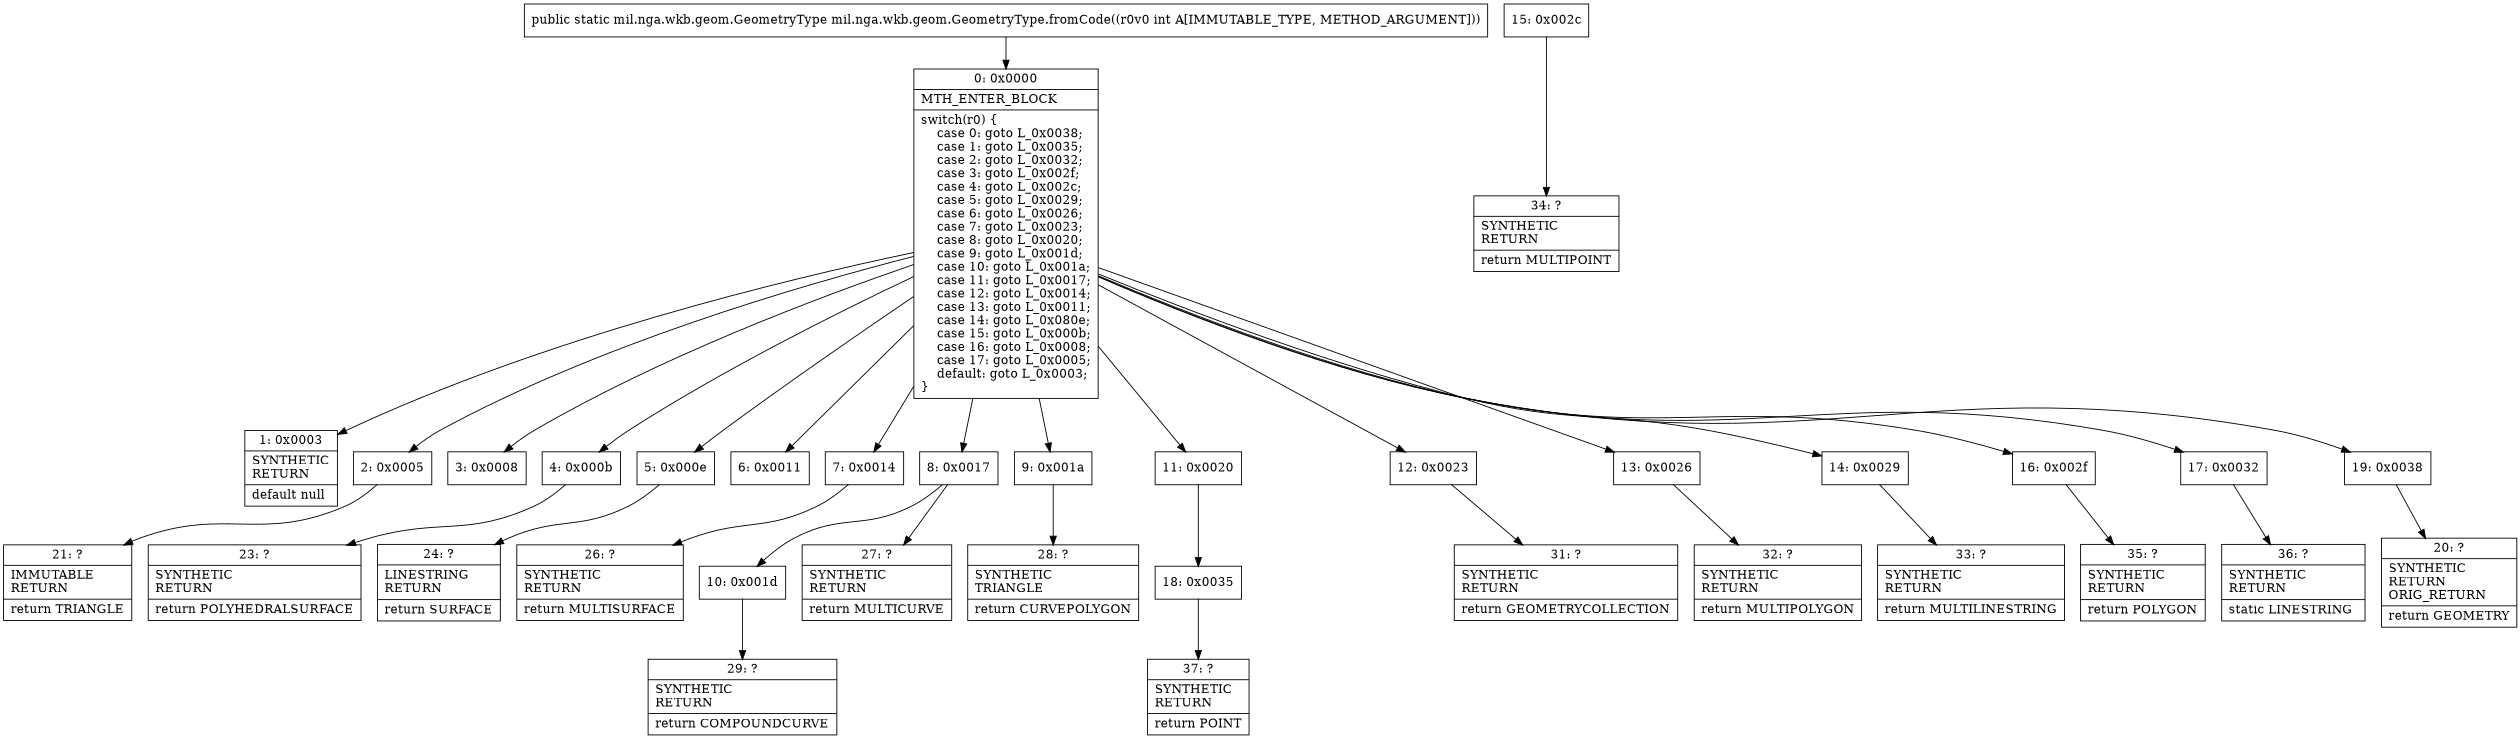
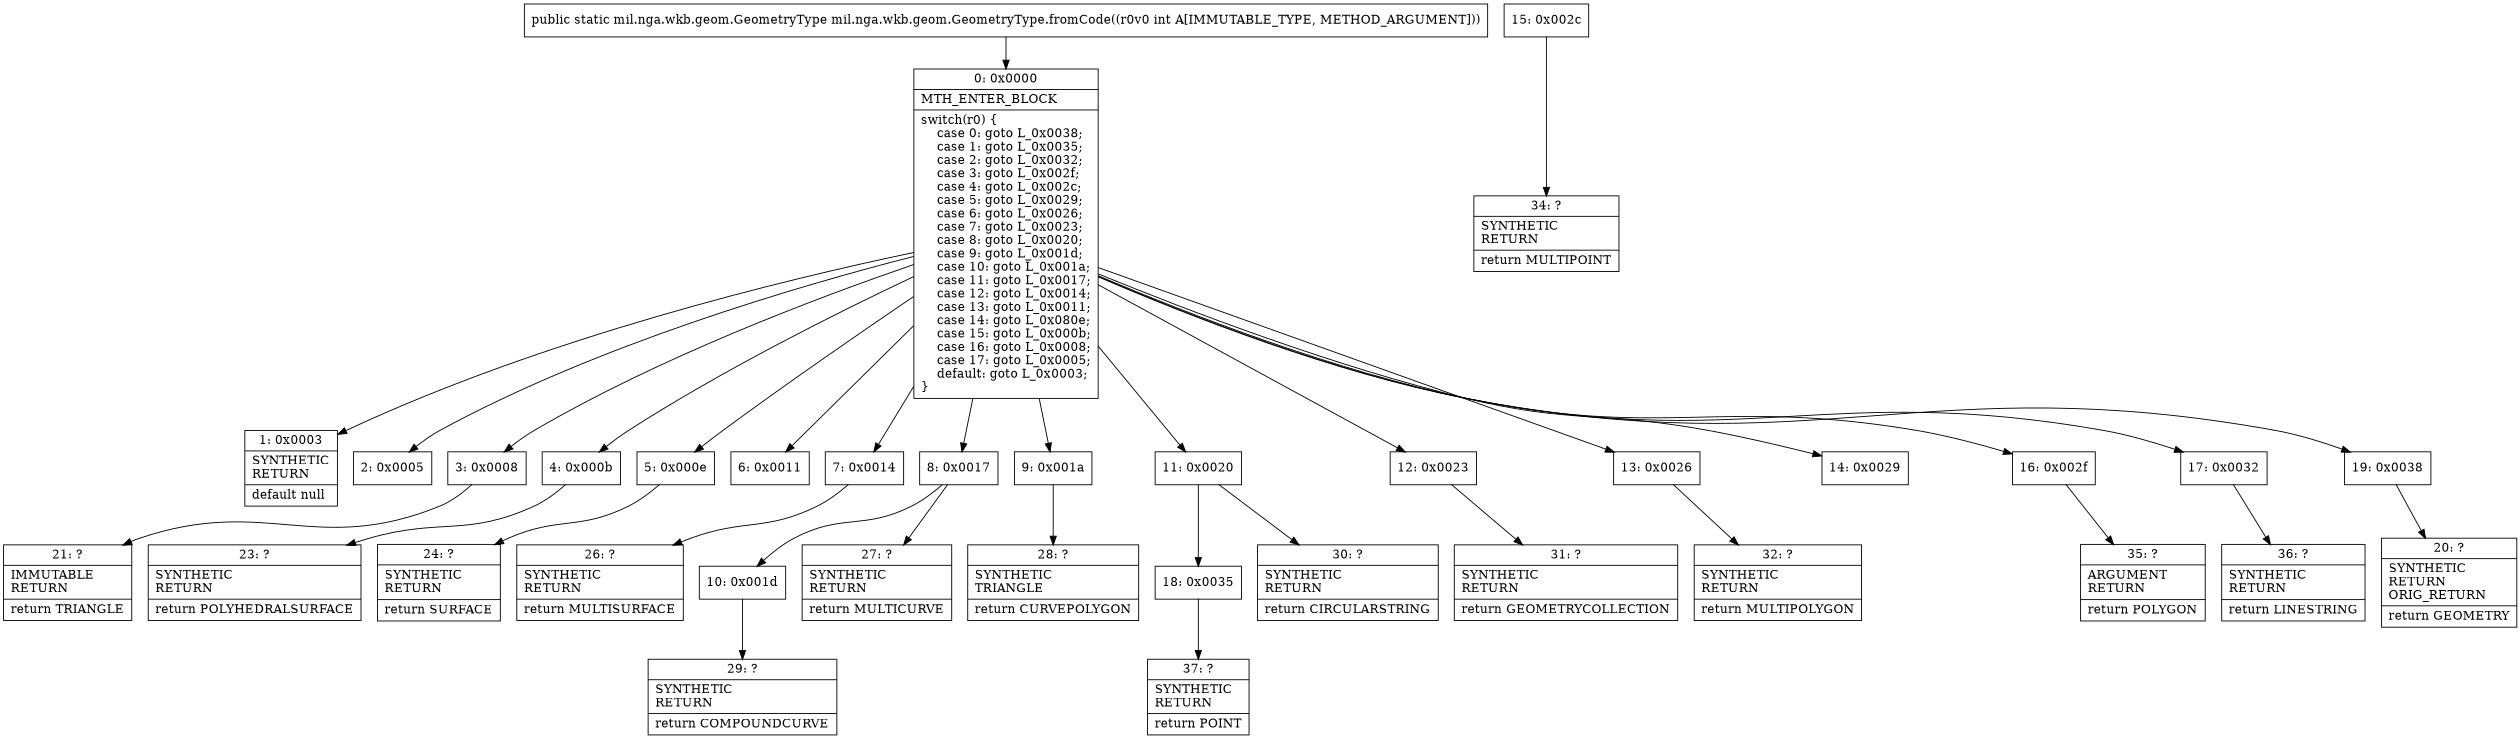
(258, 524) -> (305, 526)
(427, 575) -> (424, 575)
(2127, 575) -> (2128, 575)
none -> (1348, 583)
(1971, 583) -> none
(2291, 610) -> (2293, 610)
